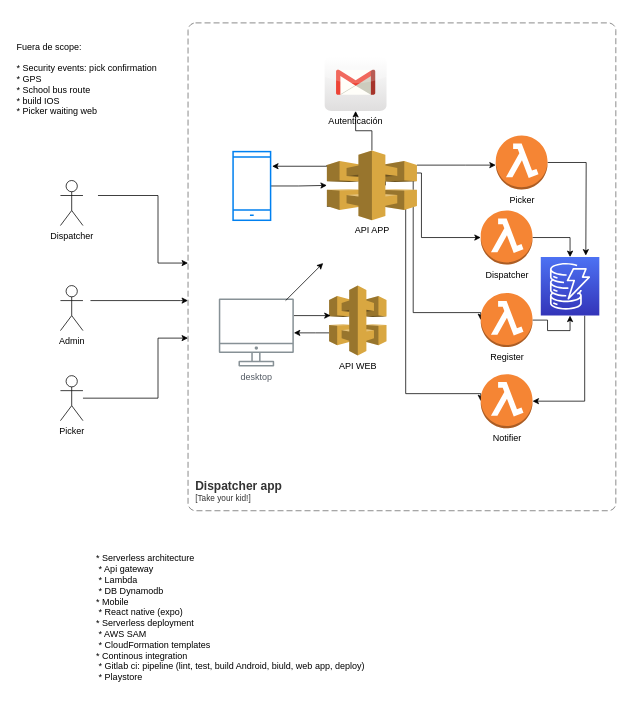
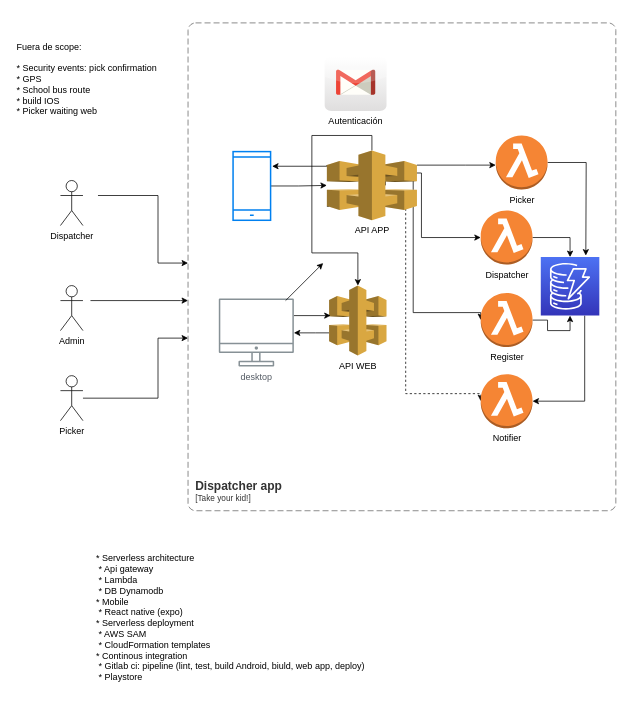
(359, 131) -> (342, 135)
(405, 339) -> (405, 339)
